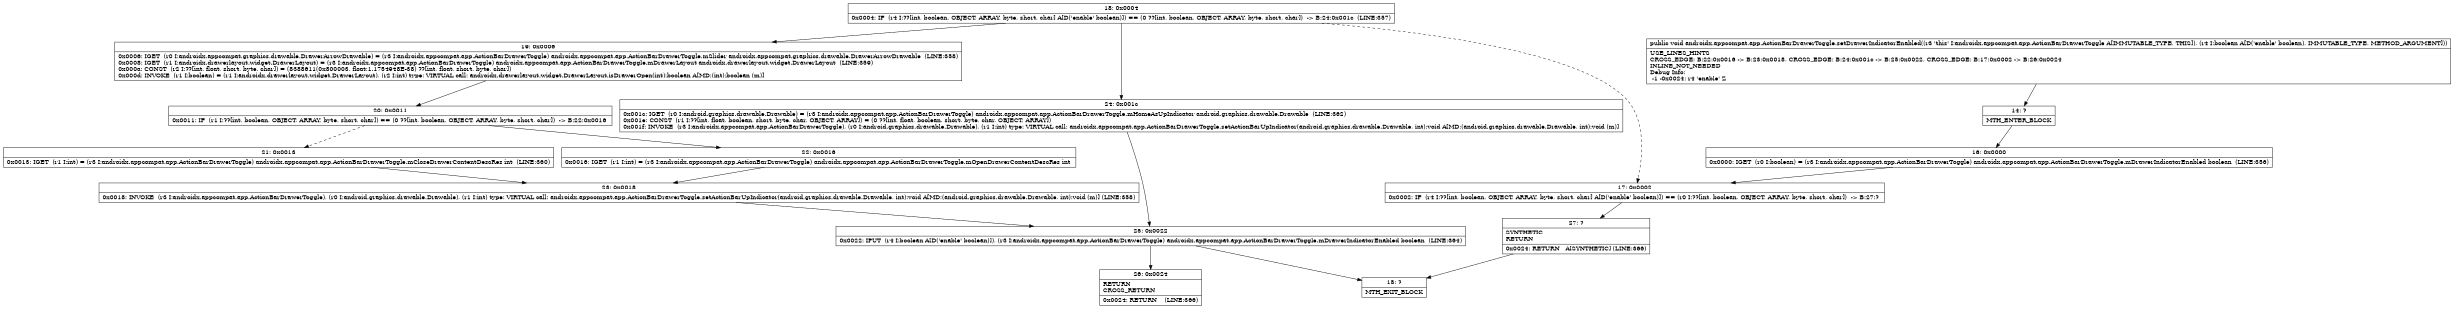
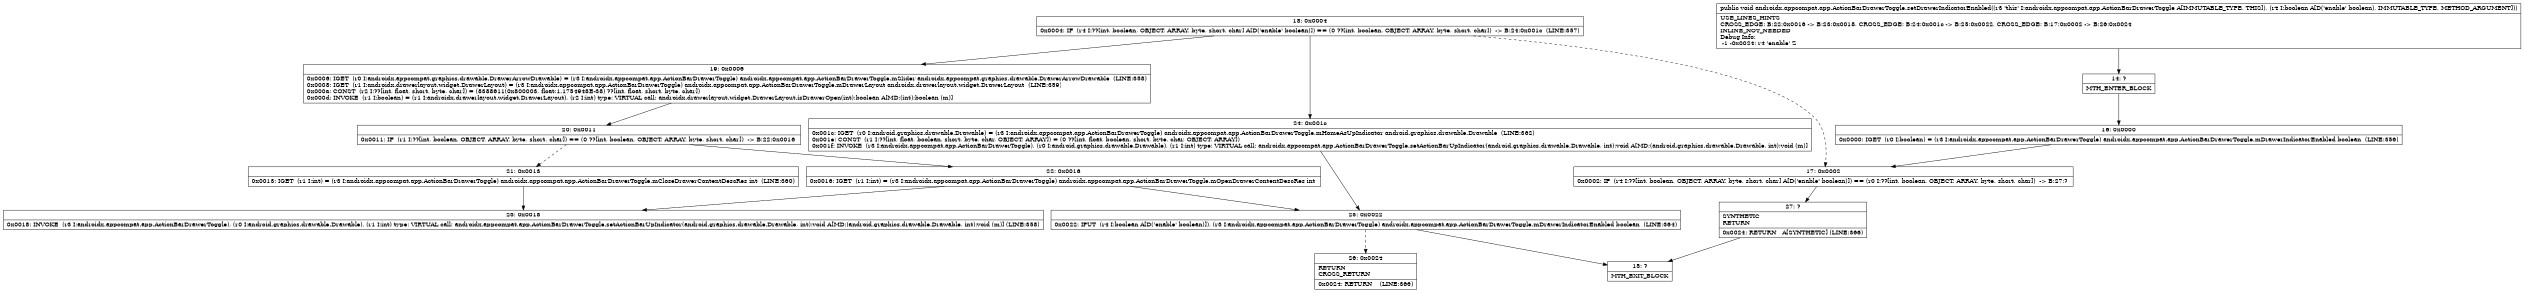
(883, 214) -> (1212, 198)
(1151, 256) -> (1366, 239)
